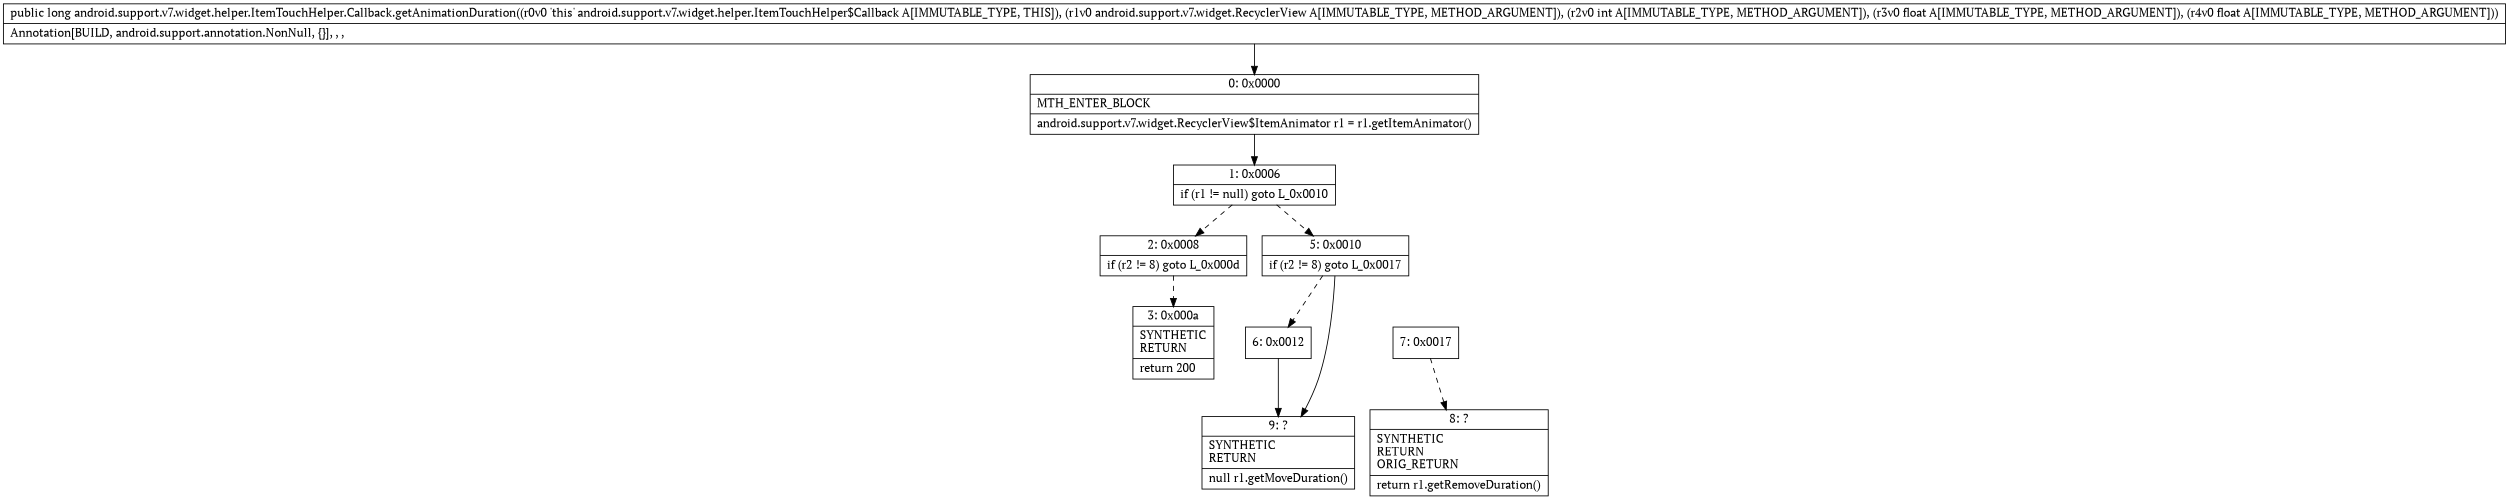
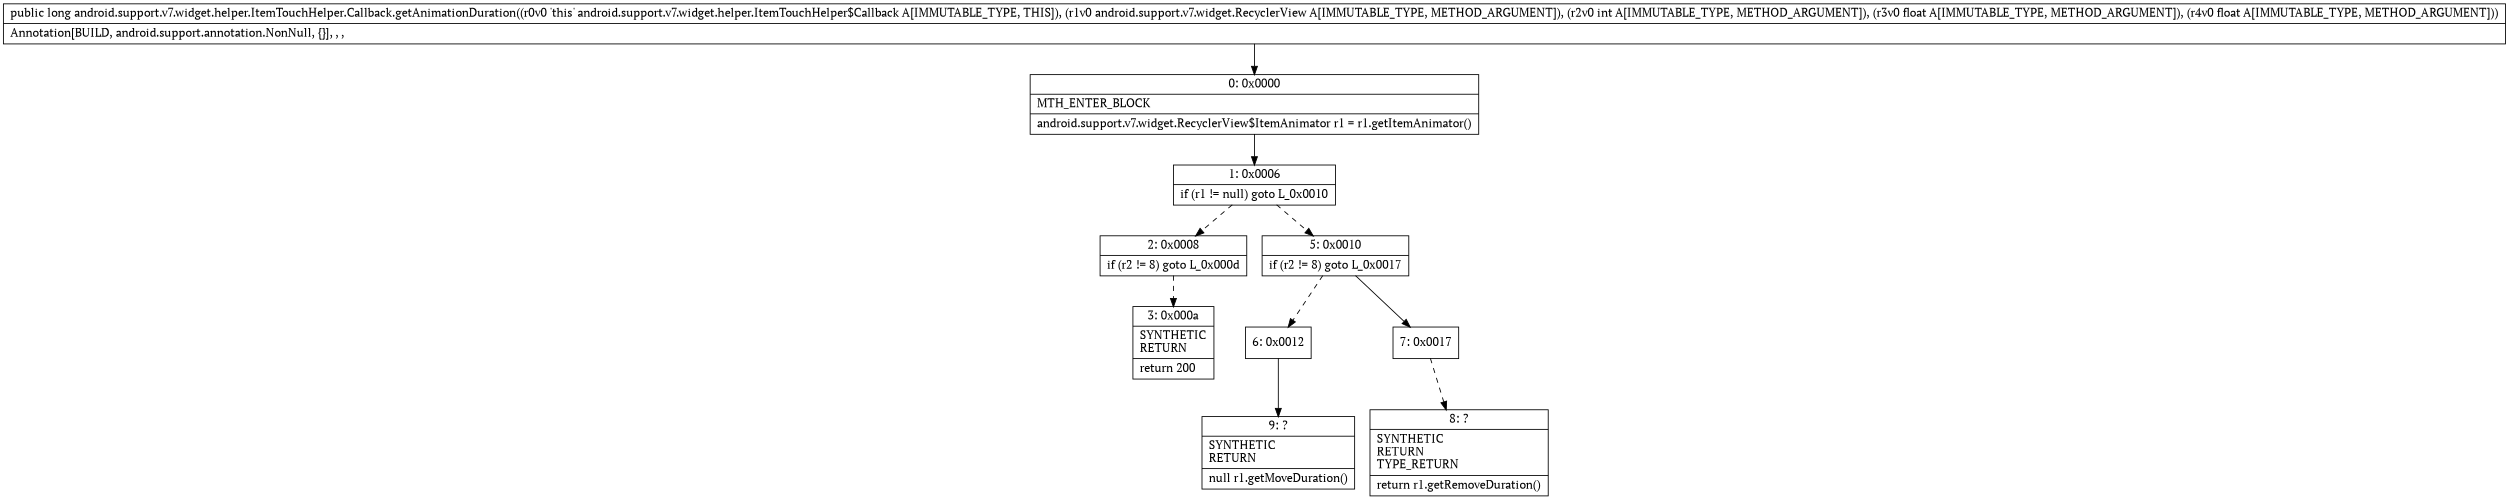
(1327, 344) -> (1380, 298)
(1418, 465) -> (1418, 465)
